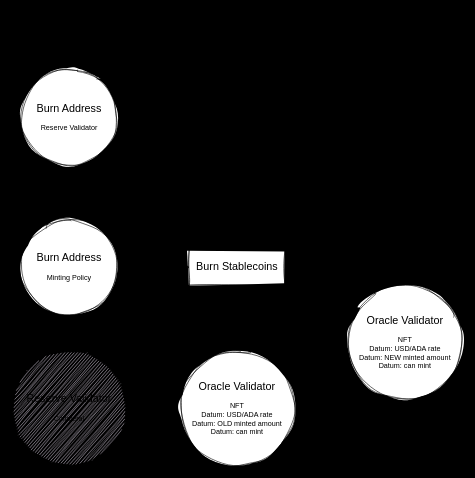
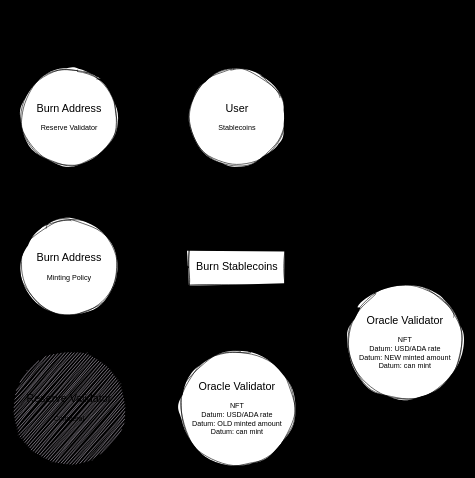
none -> (237, 117)
none -> (237, 168)
